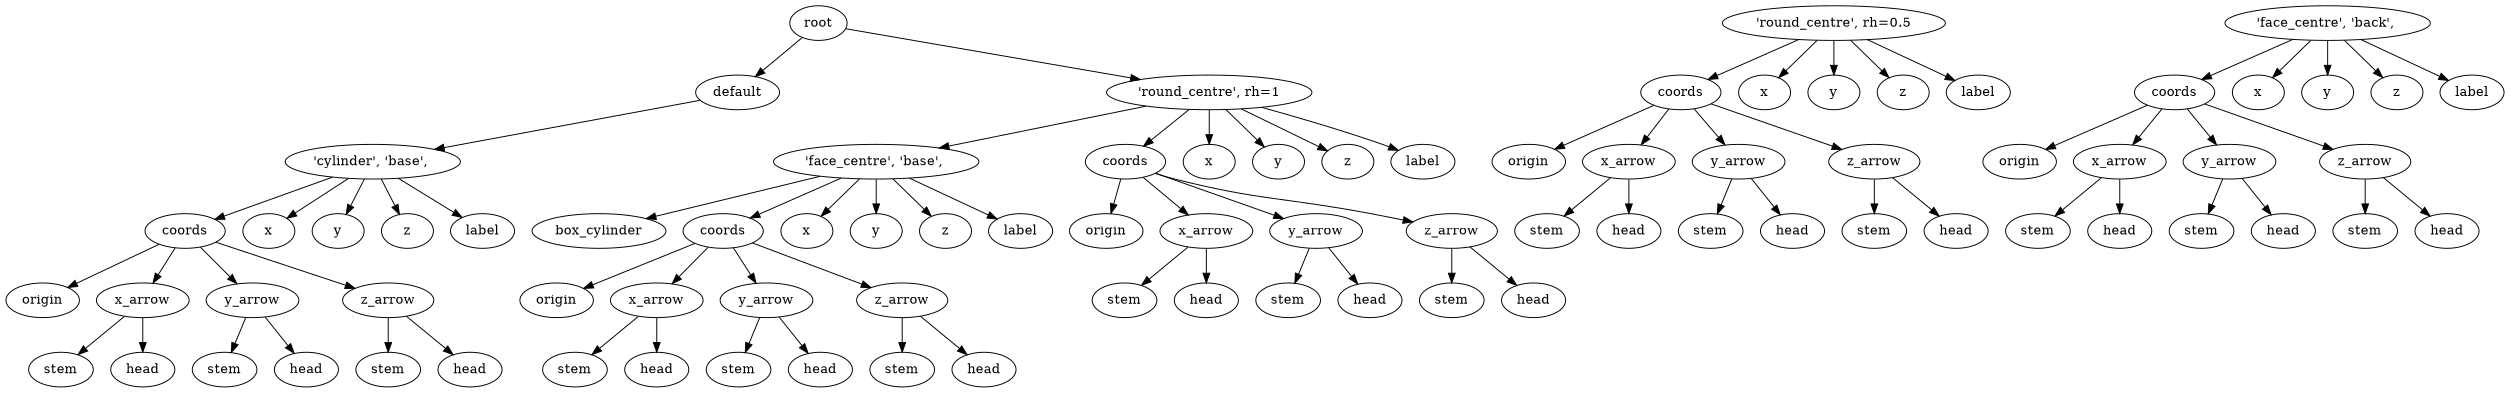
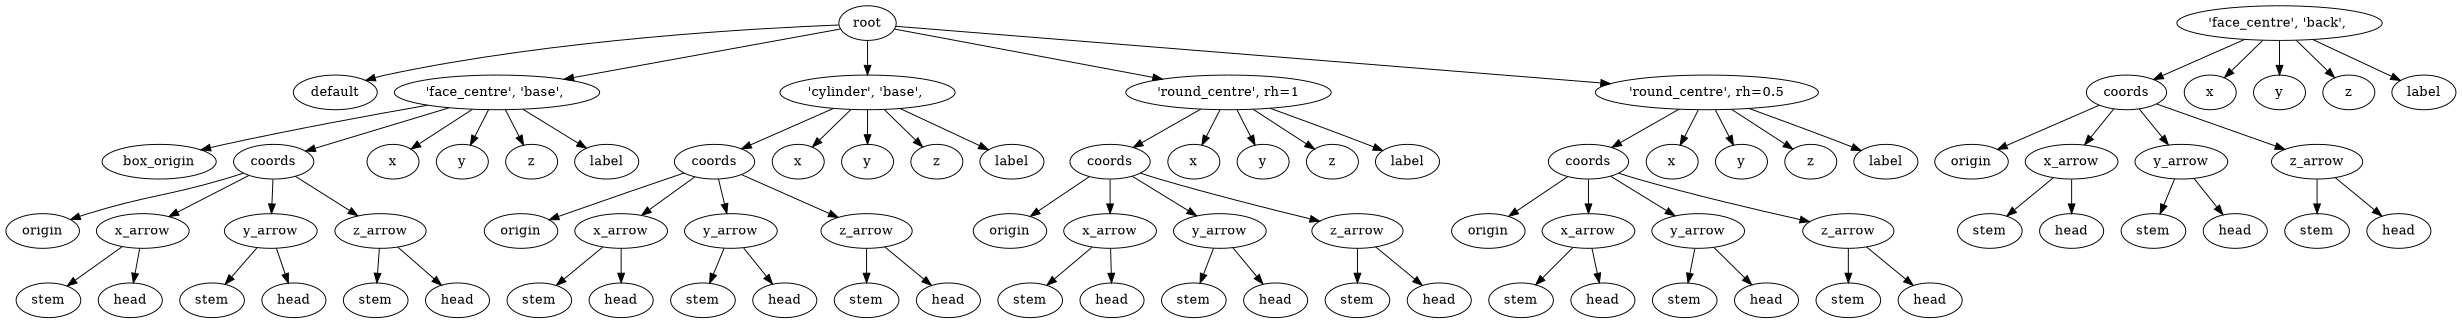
none -> (1248, 55)
(572, 124) -> (868, 53)
(1048, 126) -> (707, 53)
(599, 231) -> (159, 162)
